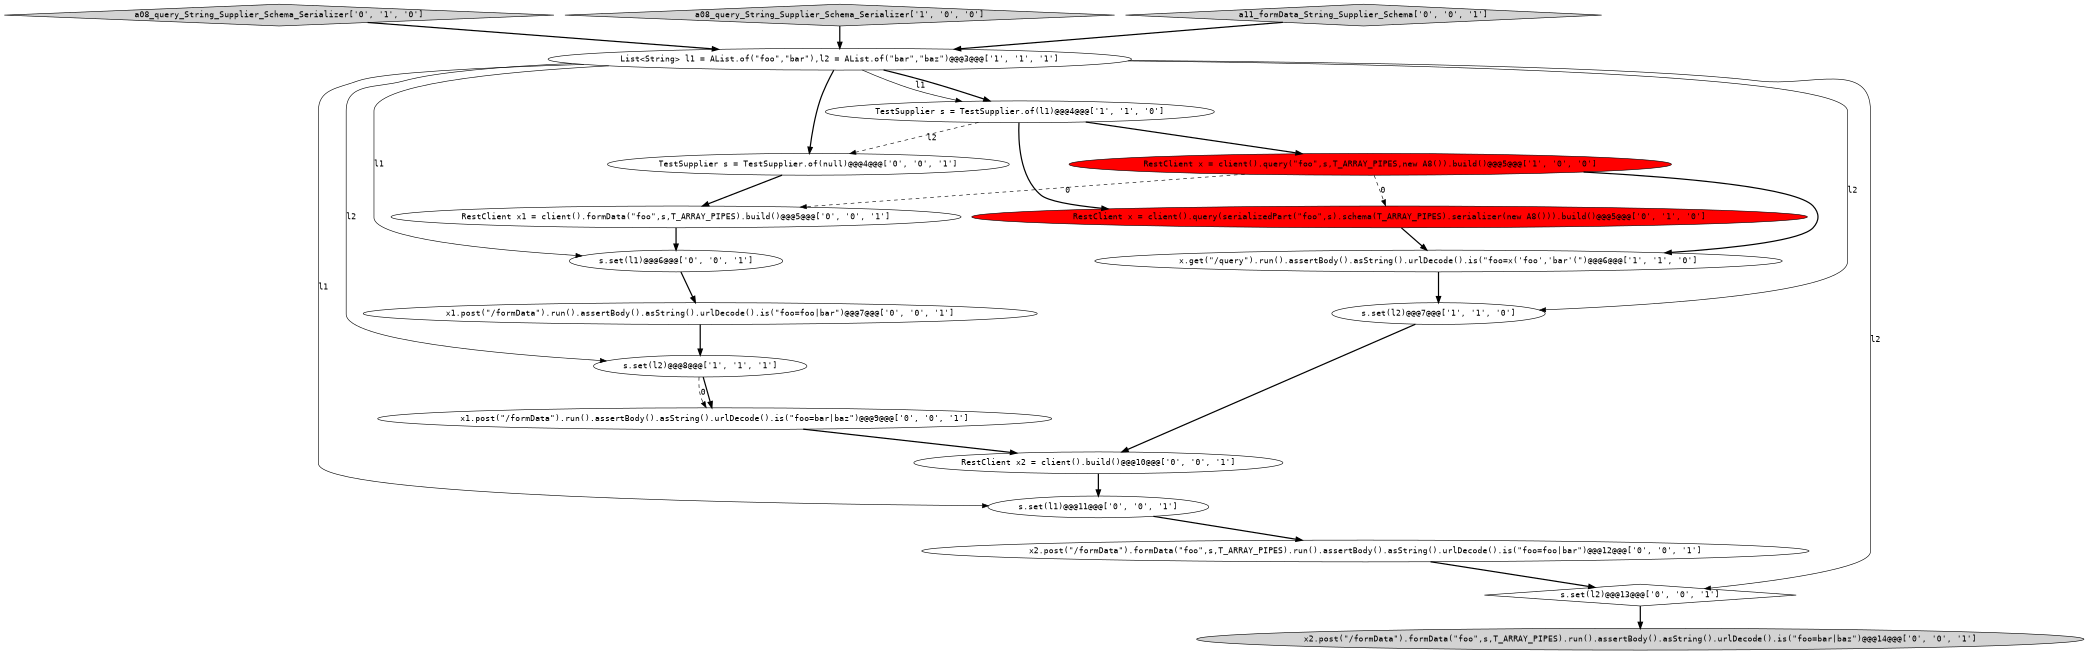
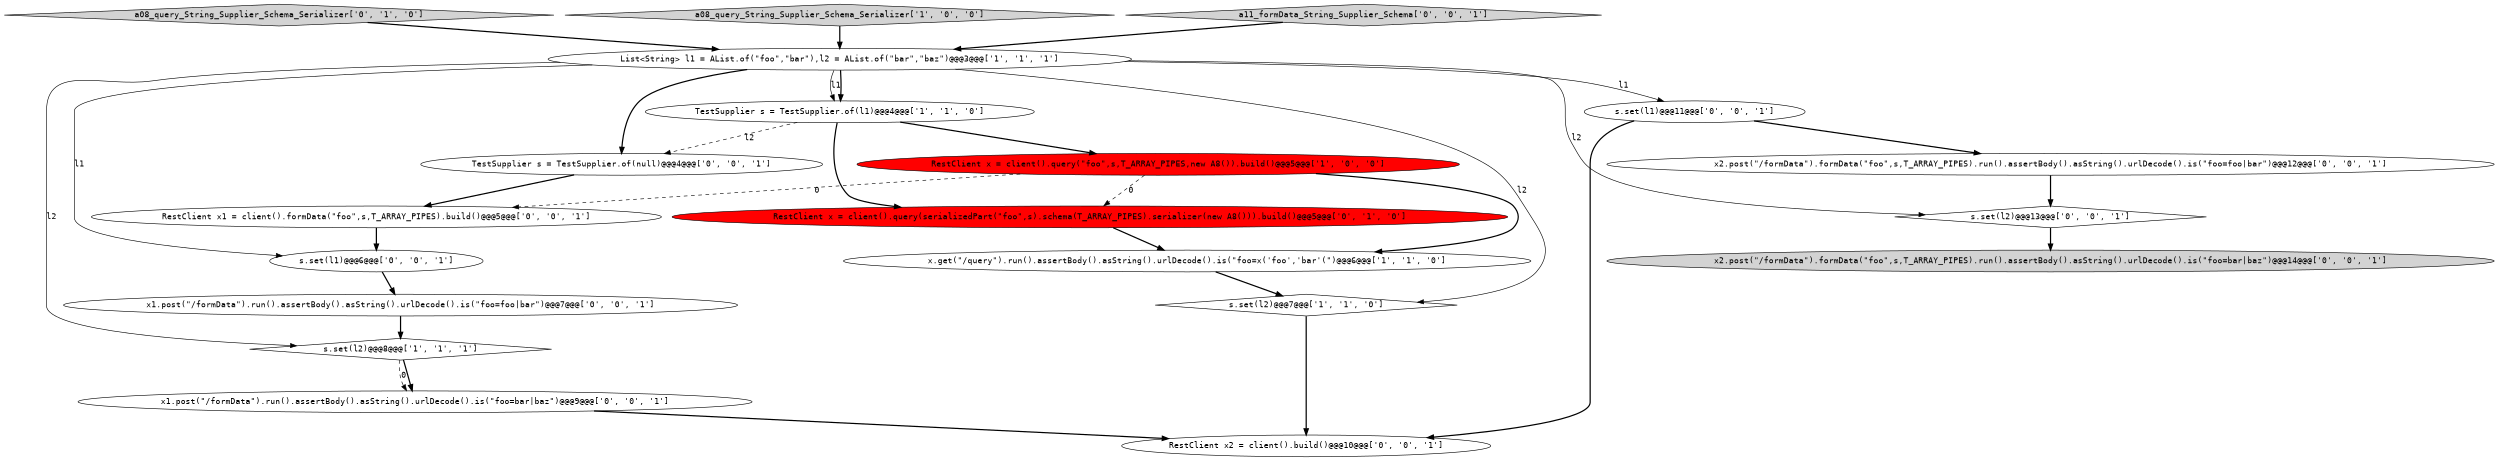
(1439, 314) -> (1306, 305)
(700, 366) -> (401, 349)
(1098, 482) -> (1590, 332)
